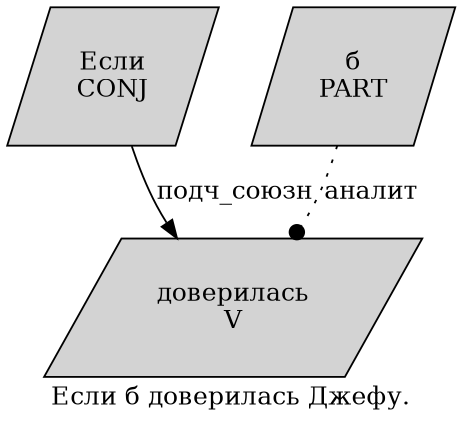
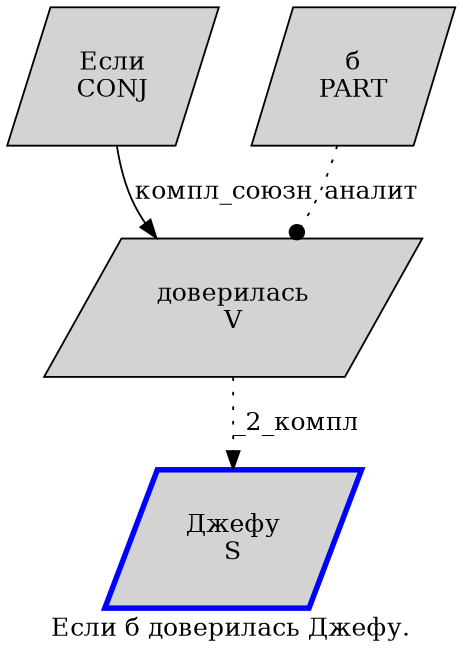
(235, 192) -> (224, 192)
none -> (233, 539)
